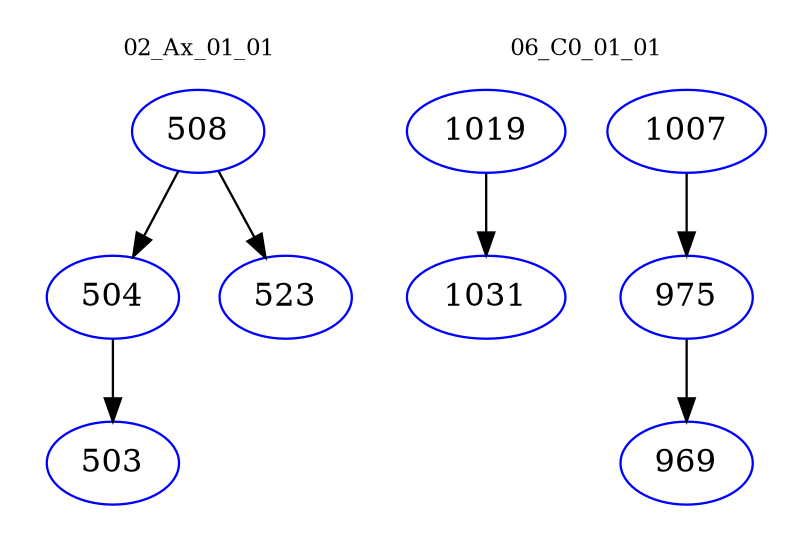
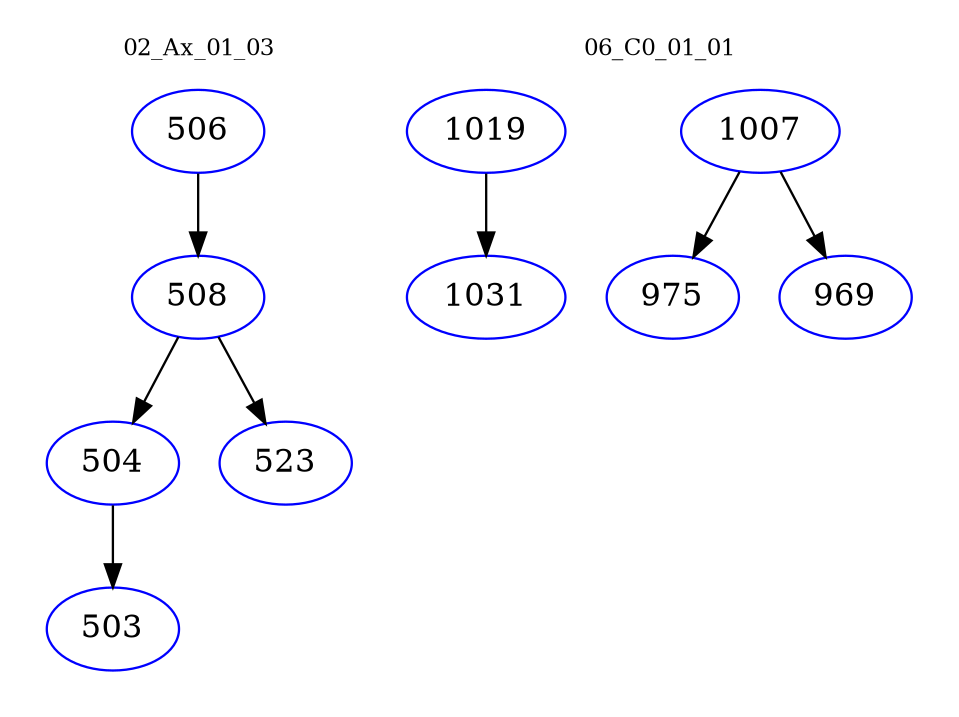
(199, 50) -> (199, 50)
none -> (198, 131)
(687, 369) -> (798, 204)
